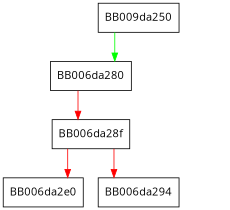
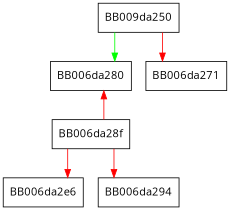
none -> (186, 76)
(78, 101) -> (104, 109)
(43, 192) -> (43, 192)
